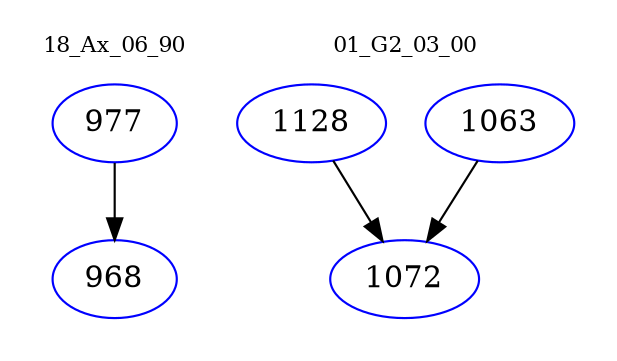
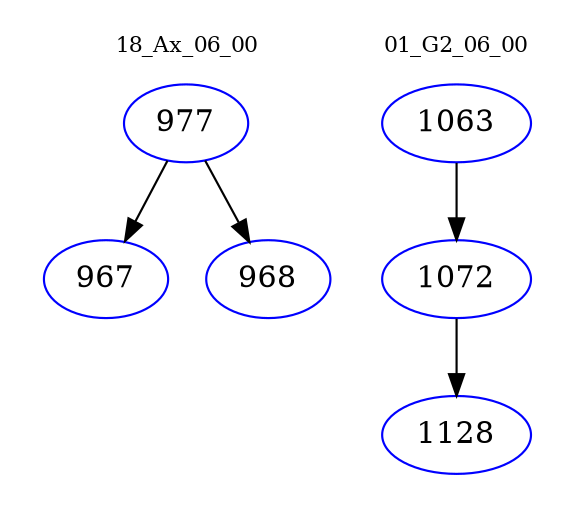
(115, 47) -> (187, 47)
(406, 47) -> (457, 47)
(352, 191) -> (457, 346)
none -> (106, 279)
